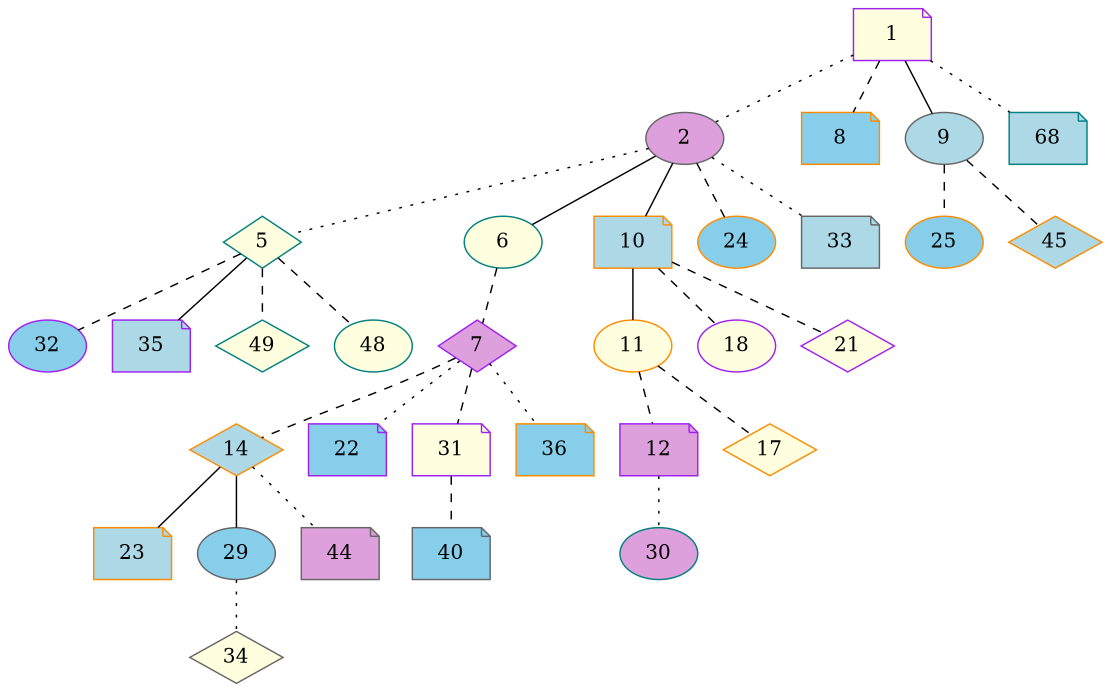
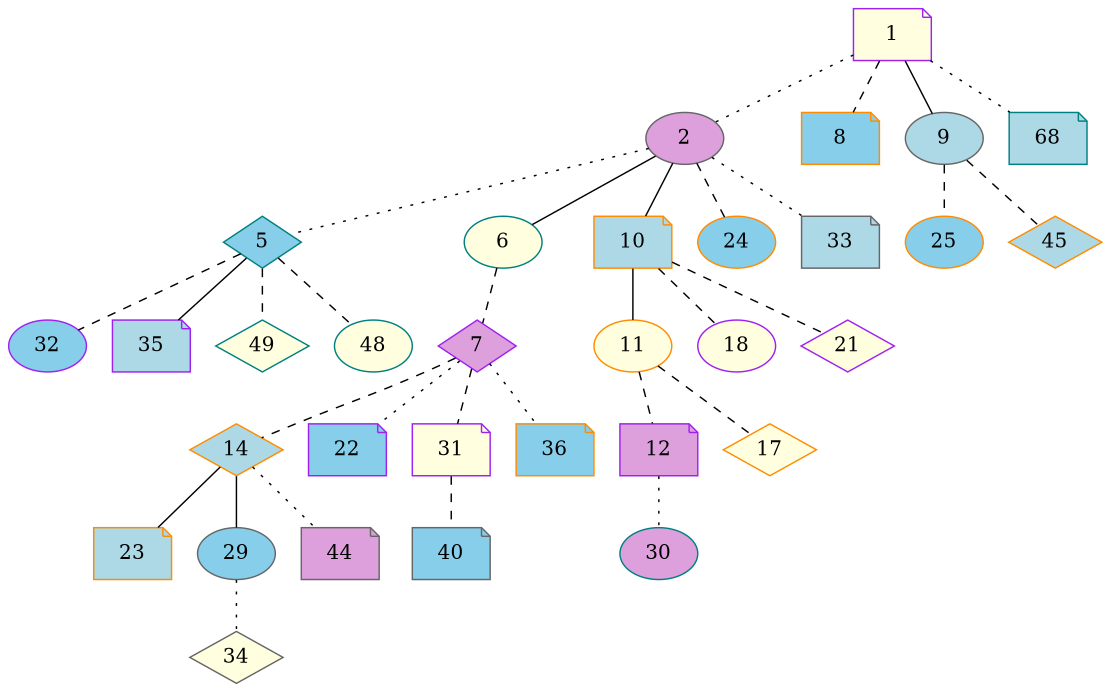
(262, 242) -> (262, 242)
